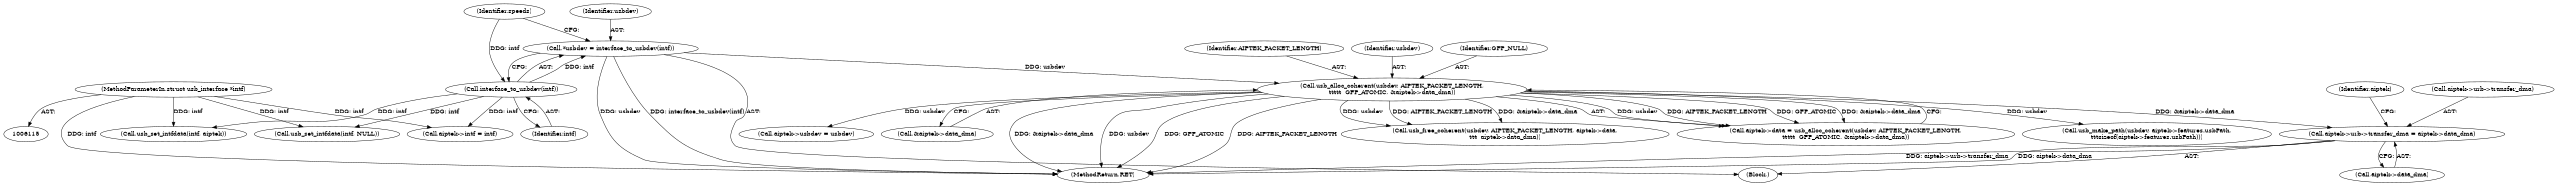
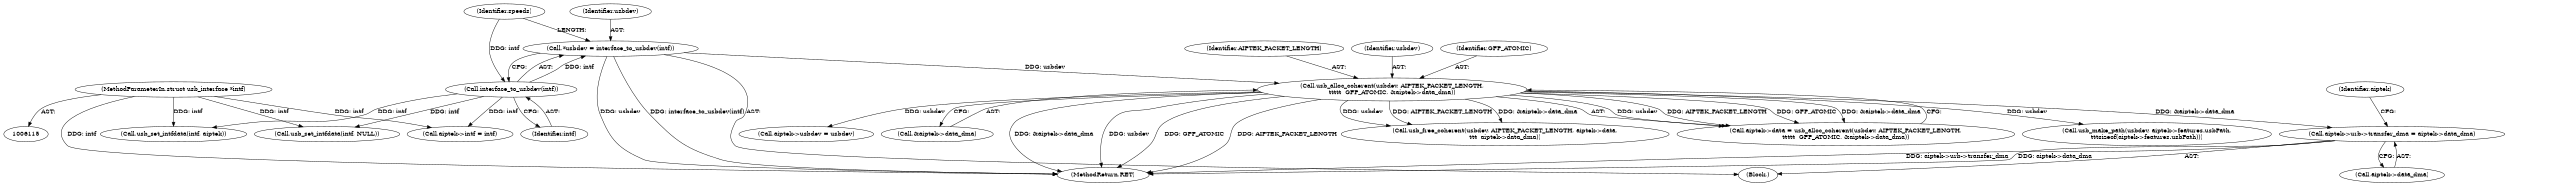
(573, 30) -> (573, 30)
(1494, 49) -> (1494, 49)
(2483, 89) -> none
